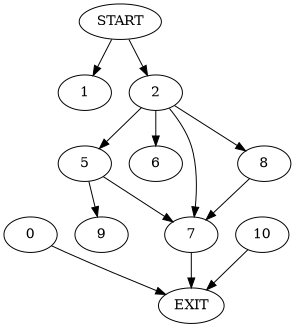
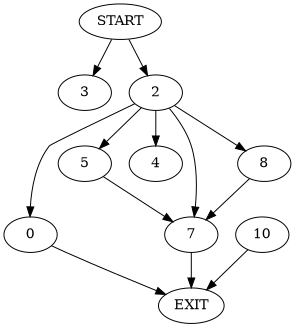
(85, 93) -> (85, 93)
none -> (63, 139)
(156, 164) -> (156, 164)
(102, 235) -> none
